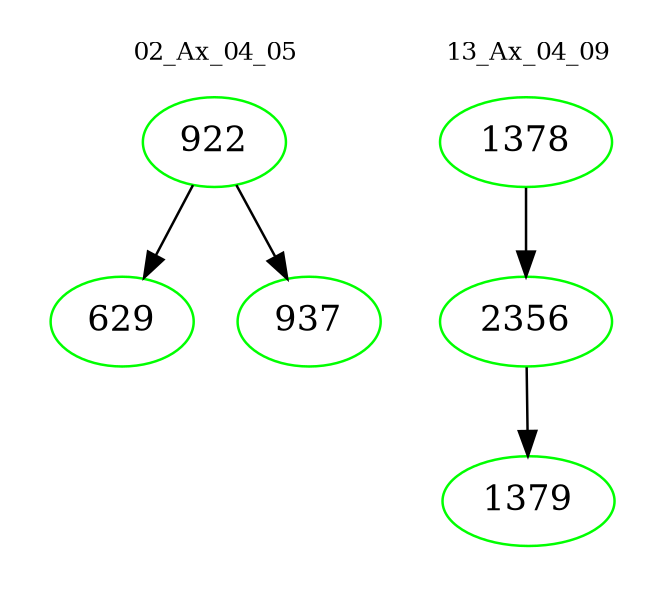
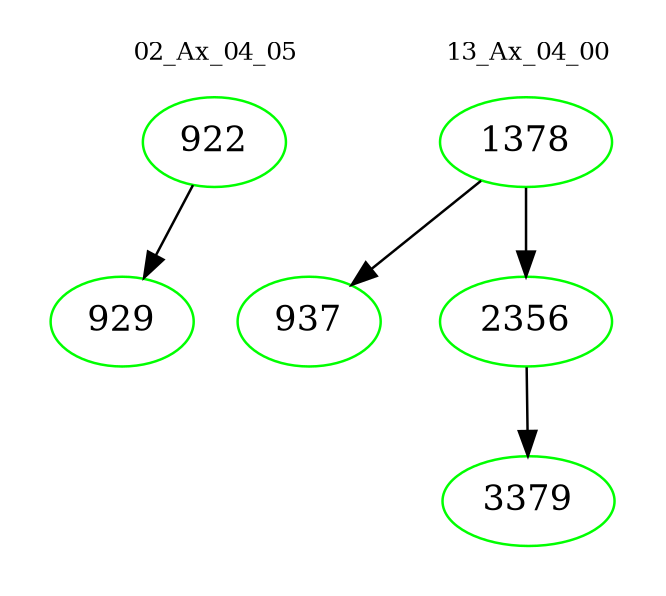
(529, 54) -> (529, 54)
(256, 221) -> (437, 216)
(122, 322) -> (122, 322)
(529, 501) -> (529, 501)
